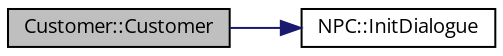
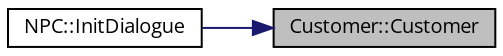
(255, 28) -> (227, 28)
